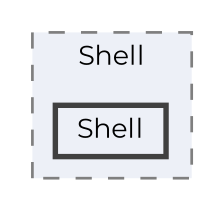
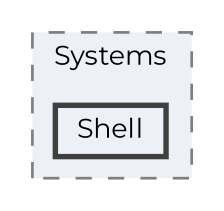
(112, 58) -> (112, 58)
